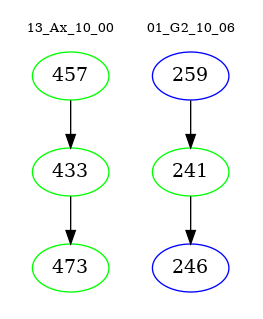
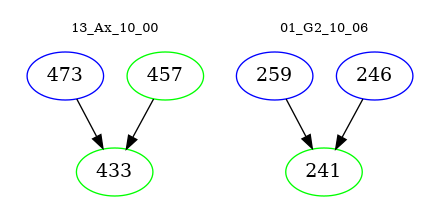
(71, 213) -> (87, 118)
(191, 213) -> (353, 118)
(71, 268) -> (65, 76)
